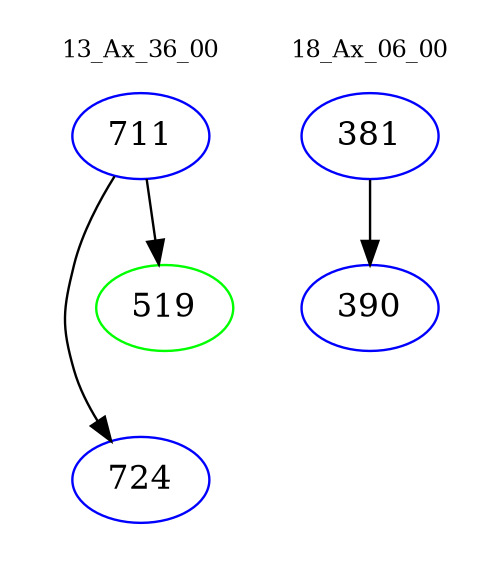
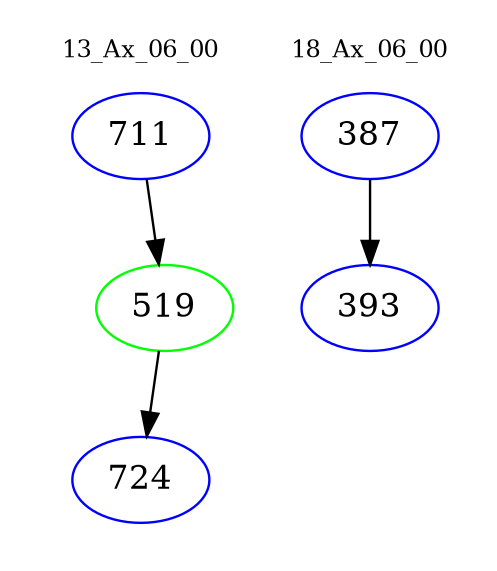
(141, 51) -> (141, 51)
(370, 136) -> (370, 136)
(67, 297) -> (155, 381)
(370, 308) -> (370, 308)
